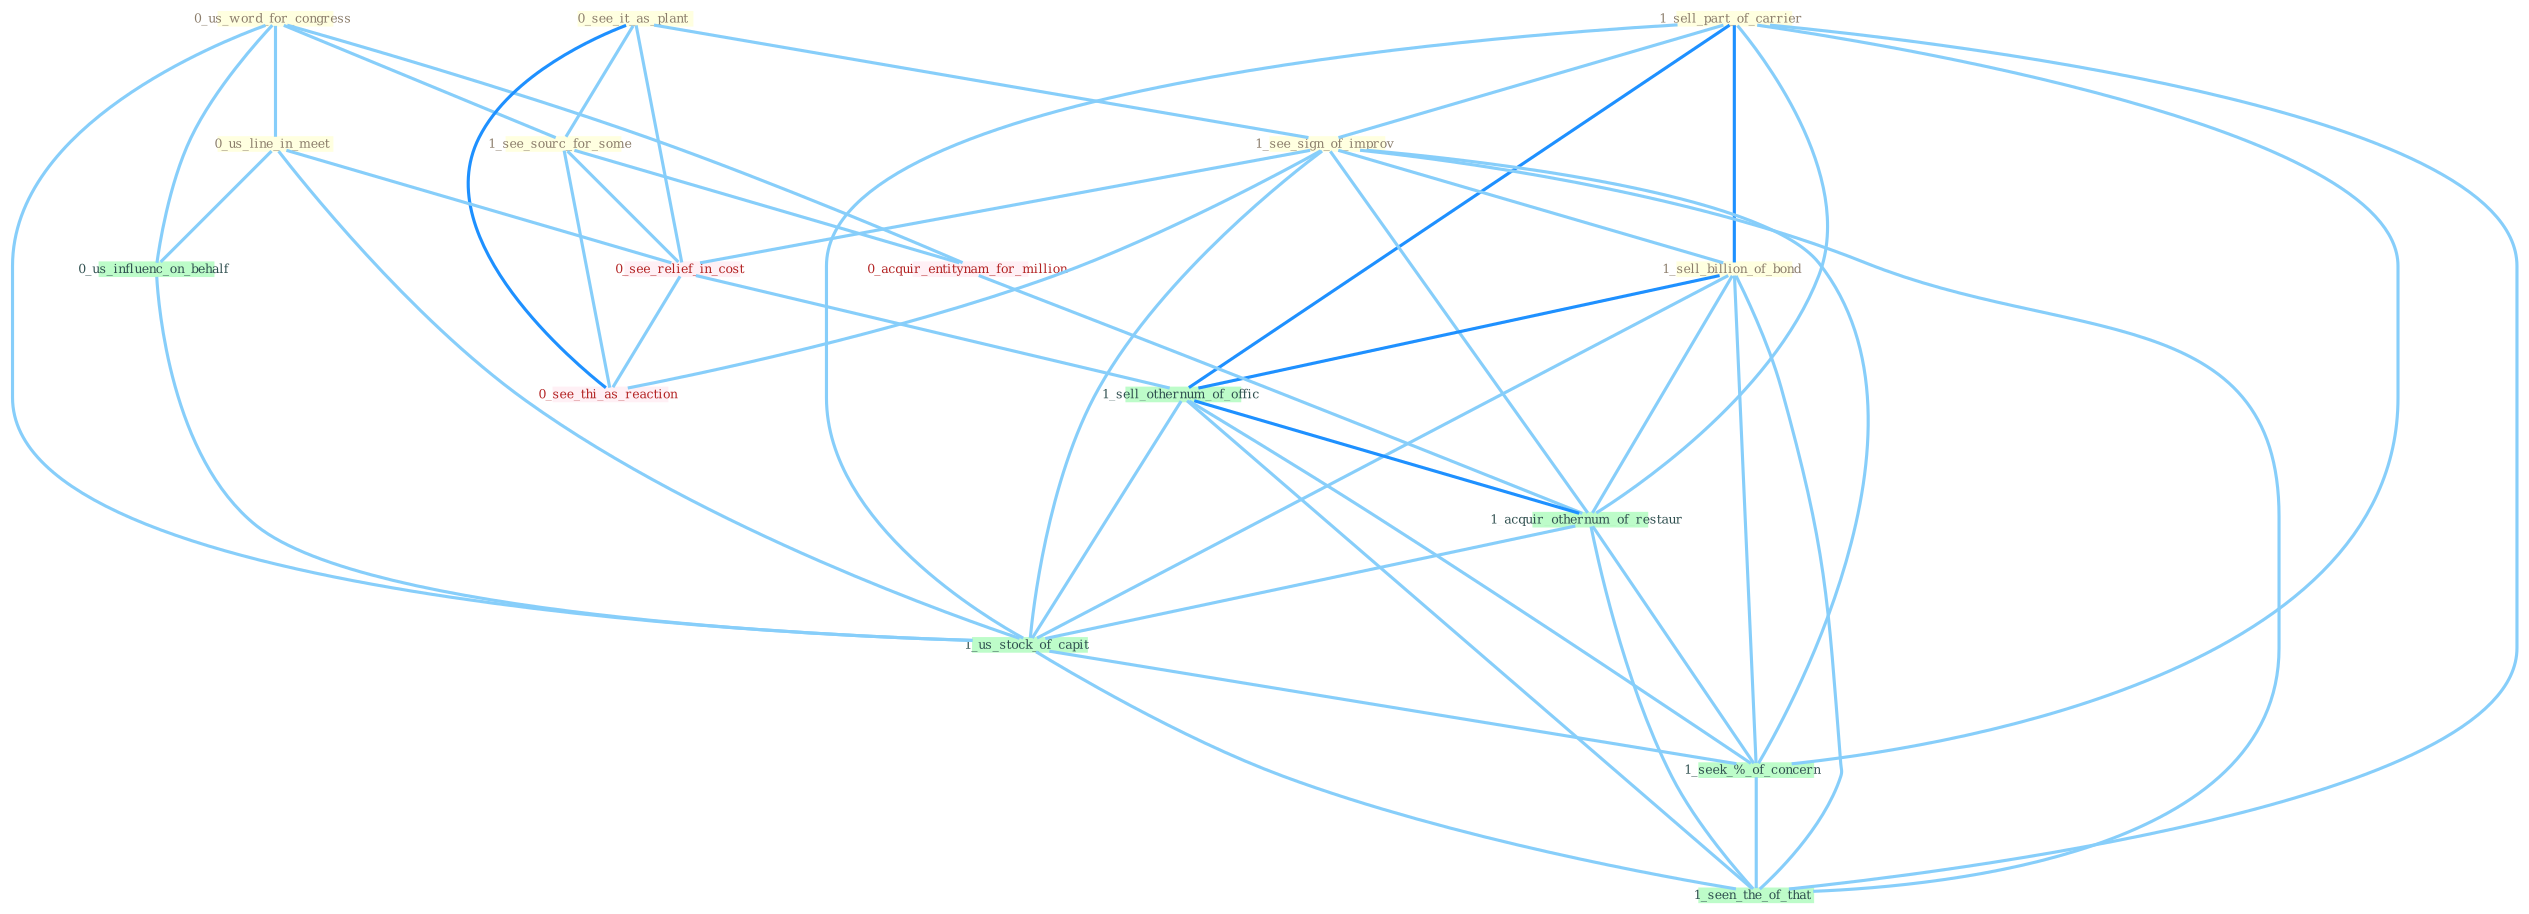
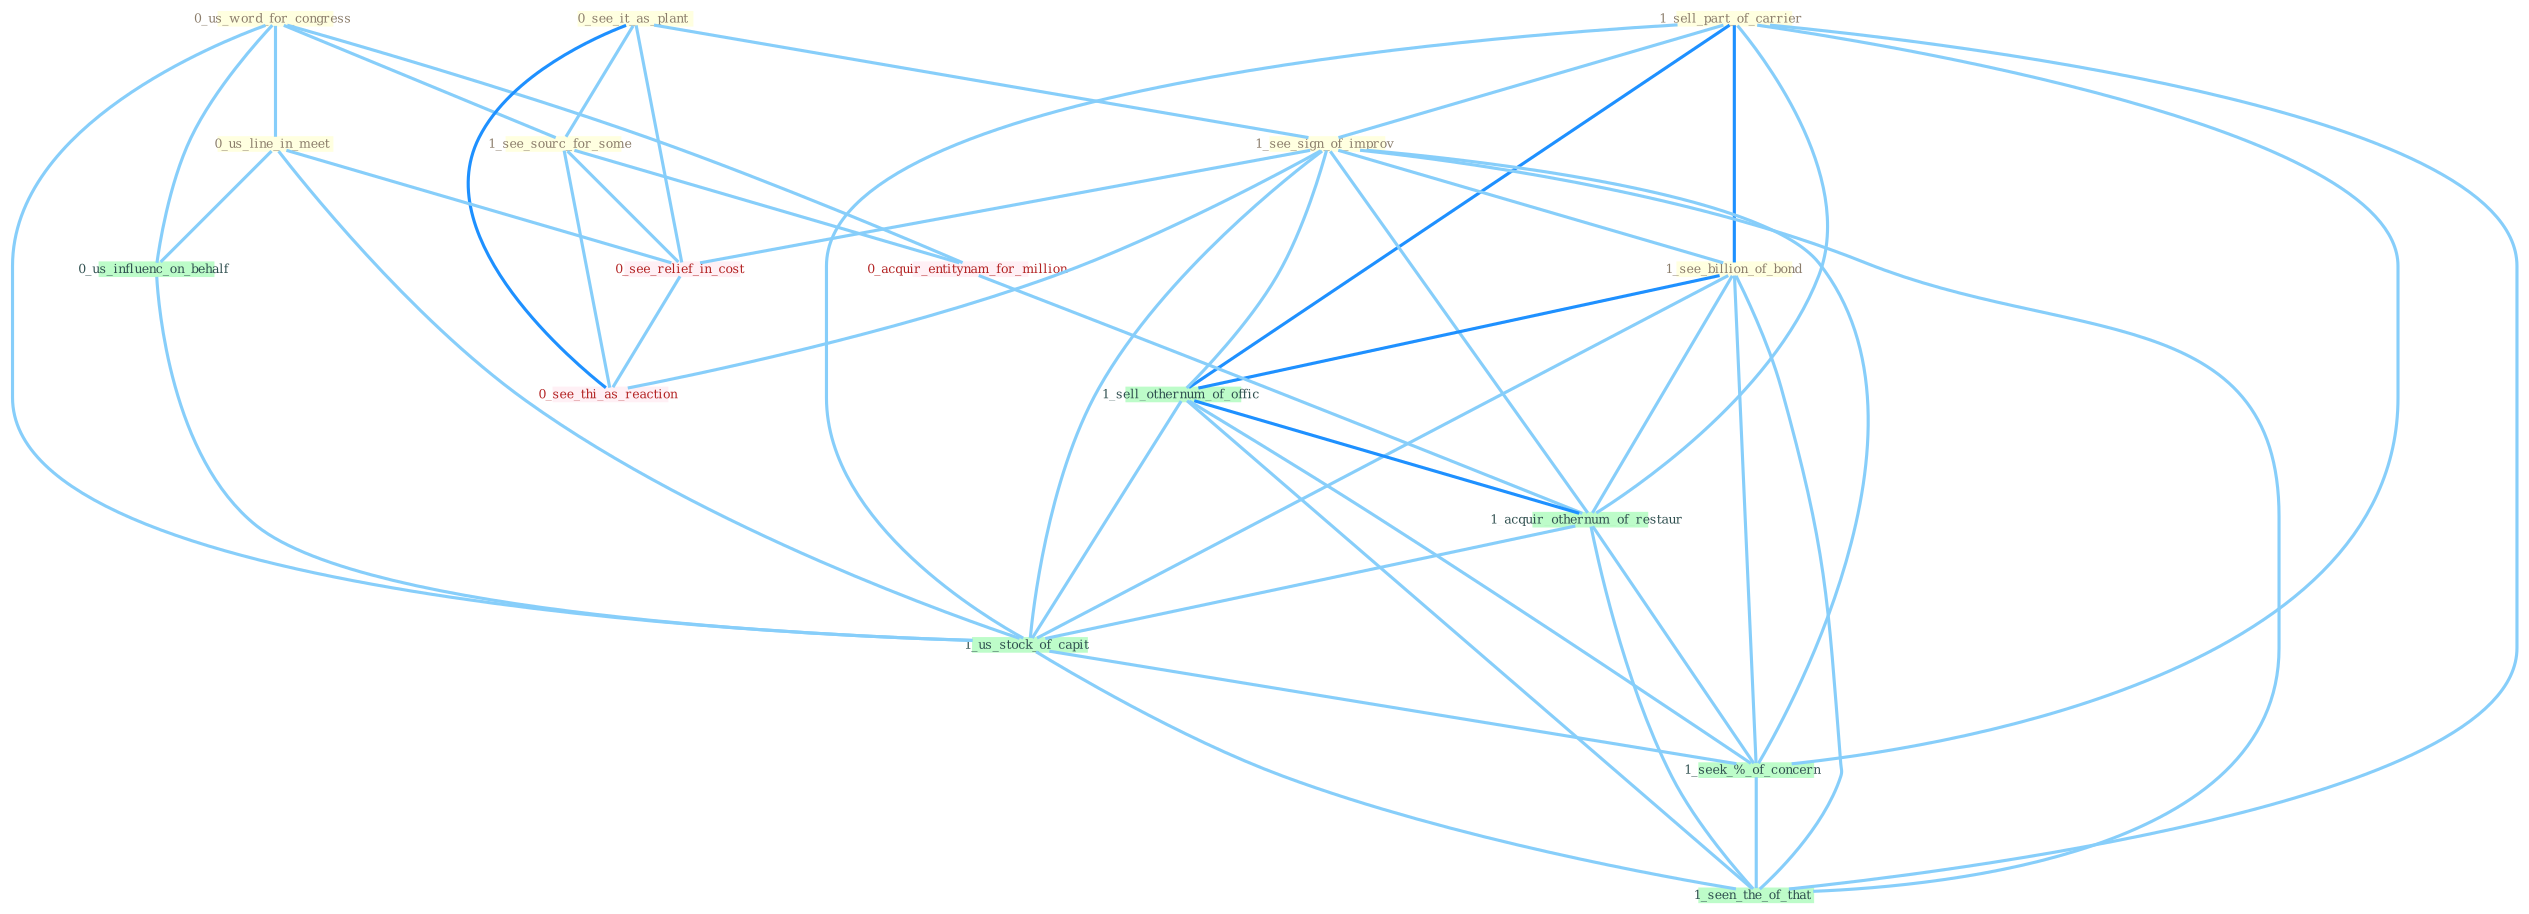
(1734, 269) -> (1734, 269)
(945, 335) -> (1275, 280)
